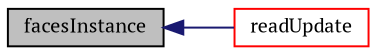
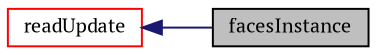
(209, 28) -> (187, 28)
